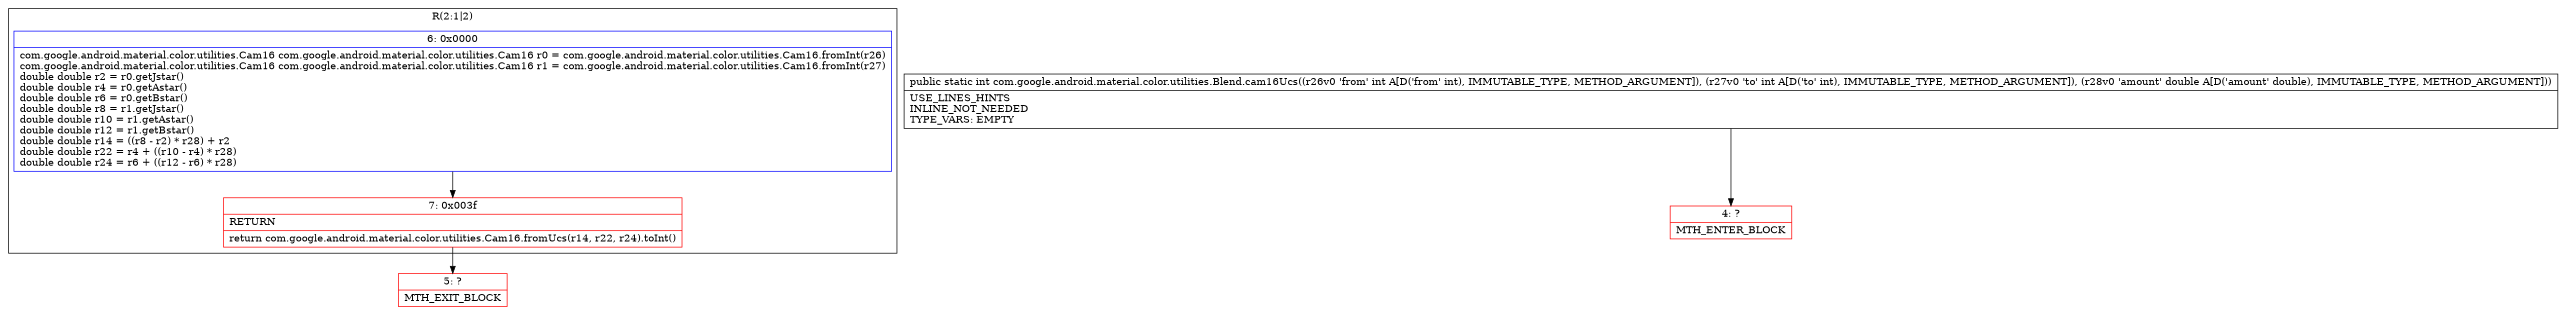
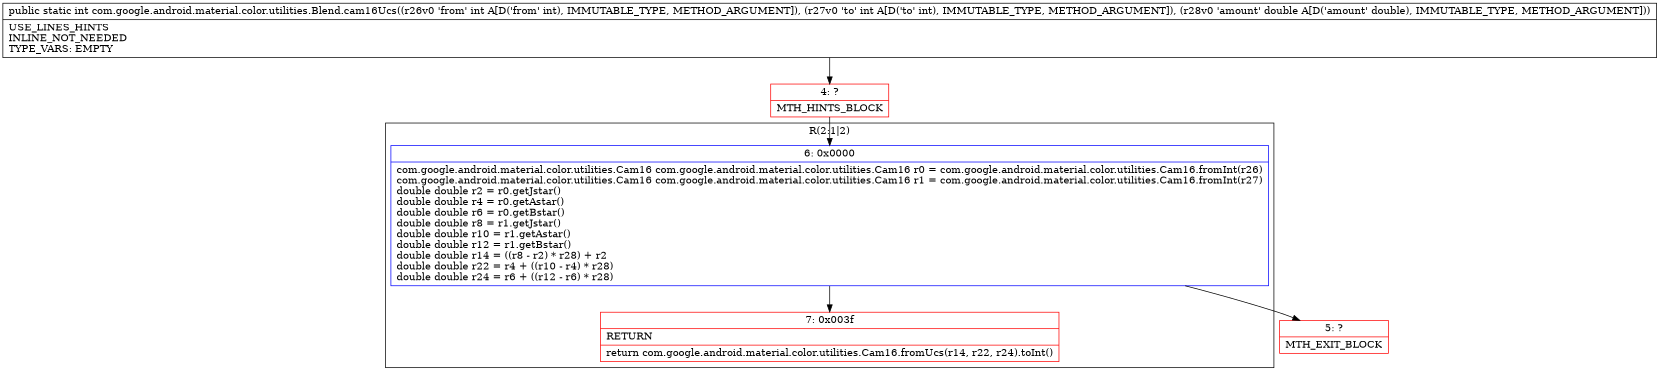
none -> (830, 128)
(1731, 230) -> (830, 108)
(453, 258) -> (1239, 301)
